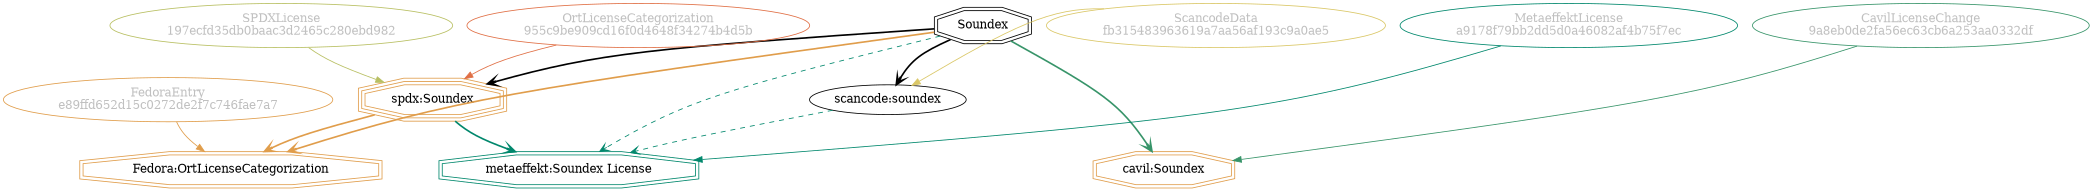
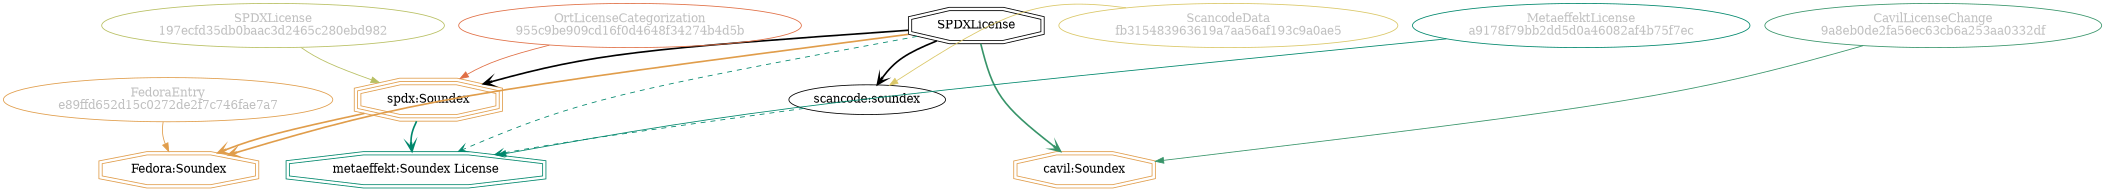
(983, 26) -> (976, 26)
(231, 170) -> (179, 170)
